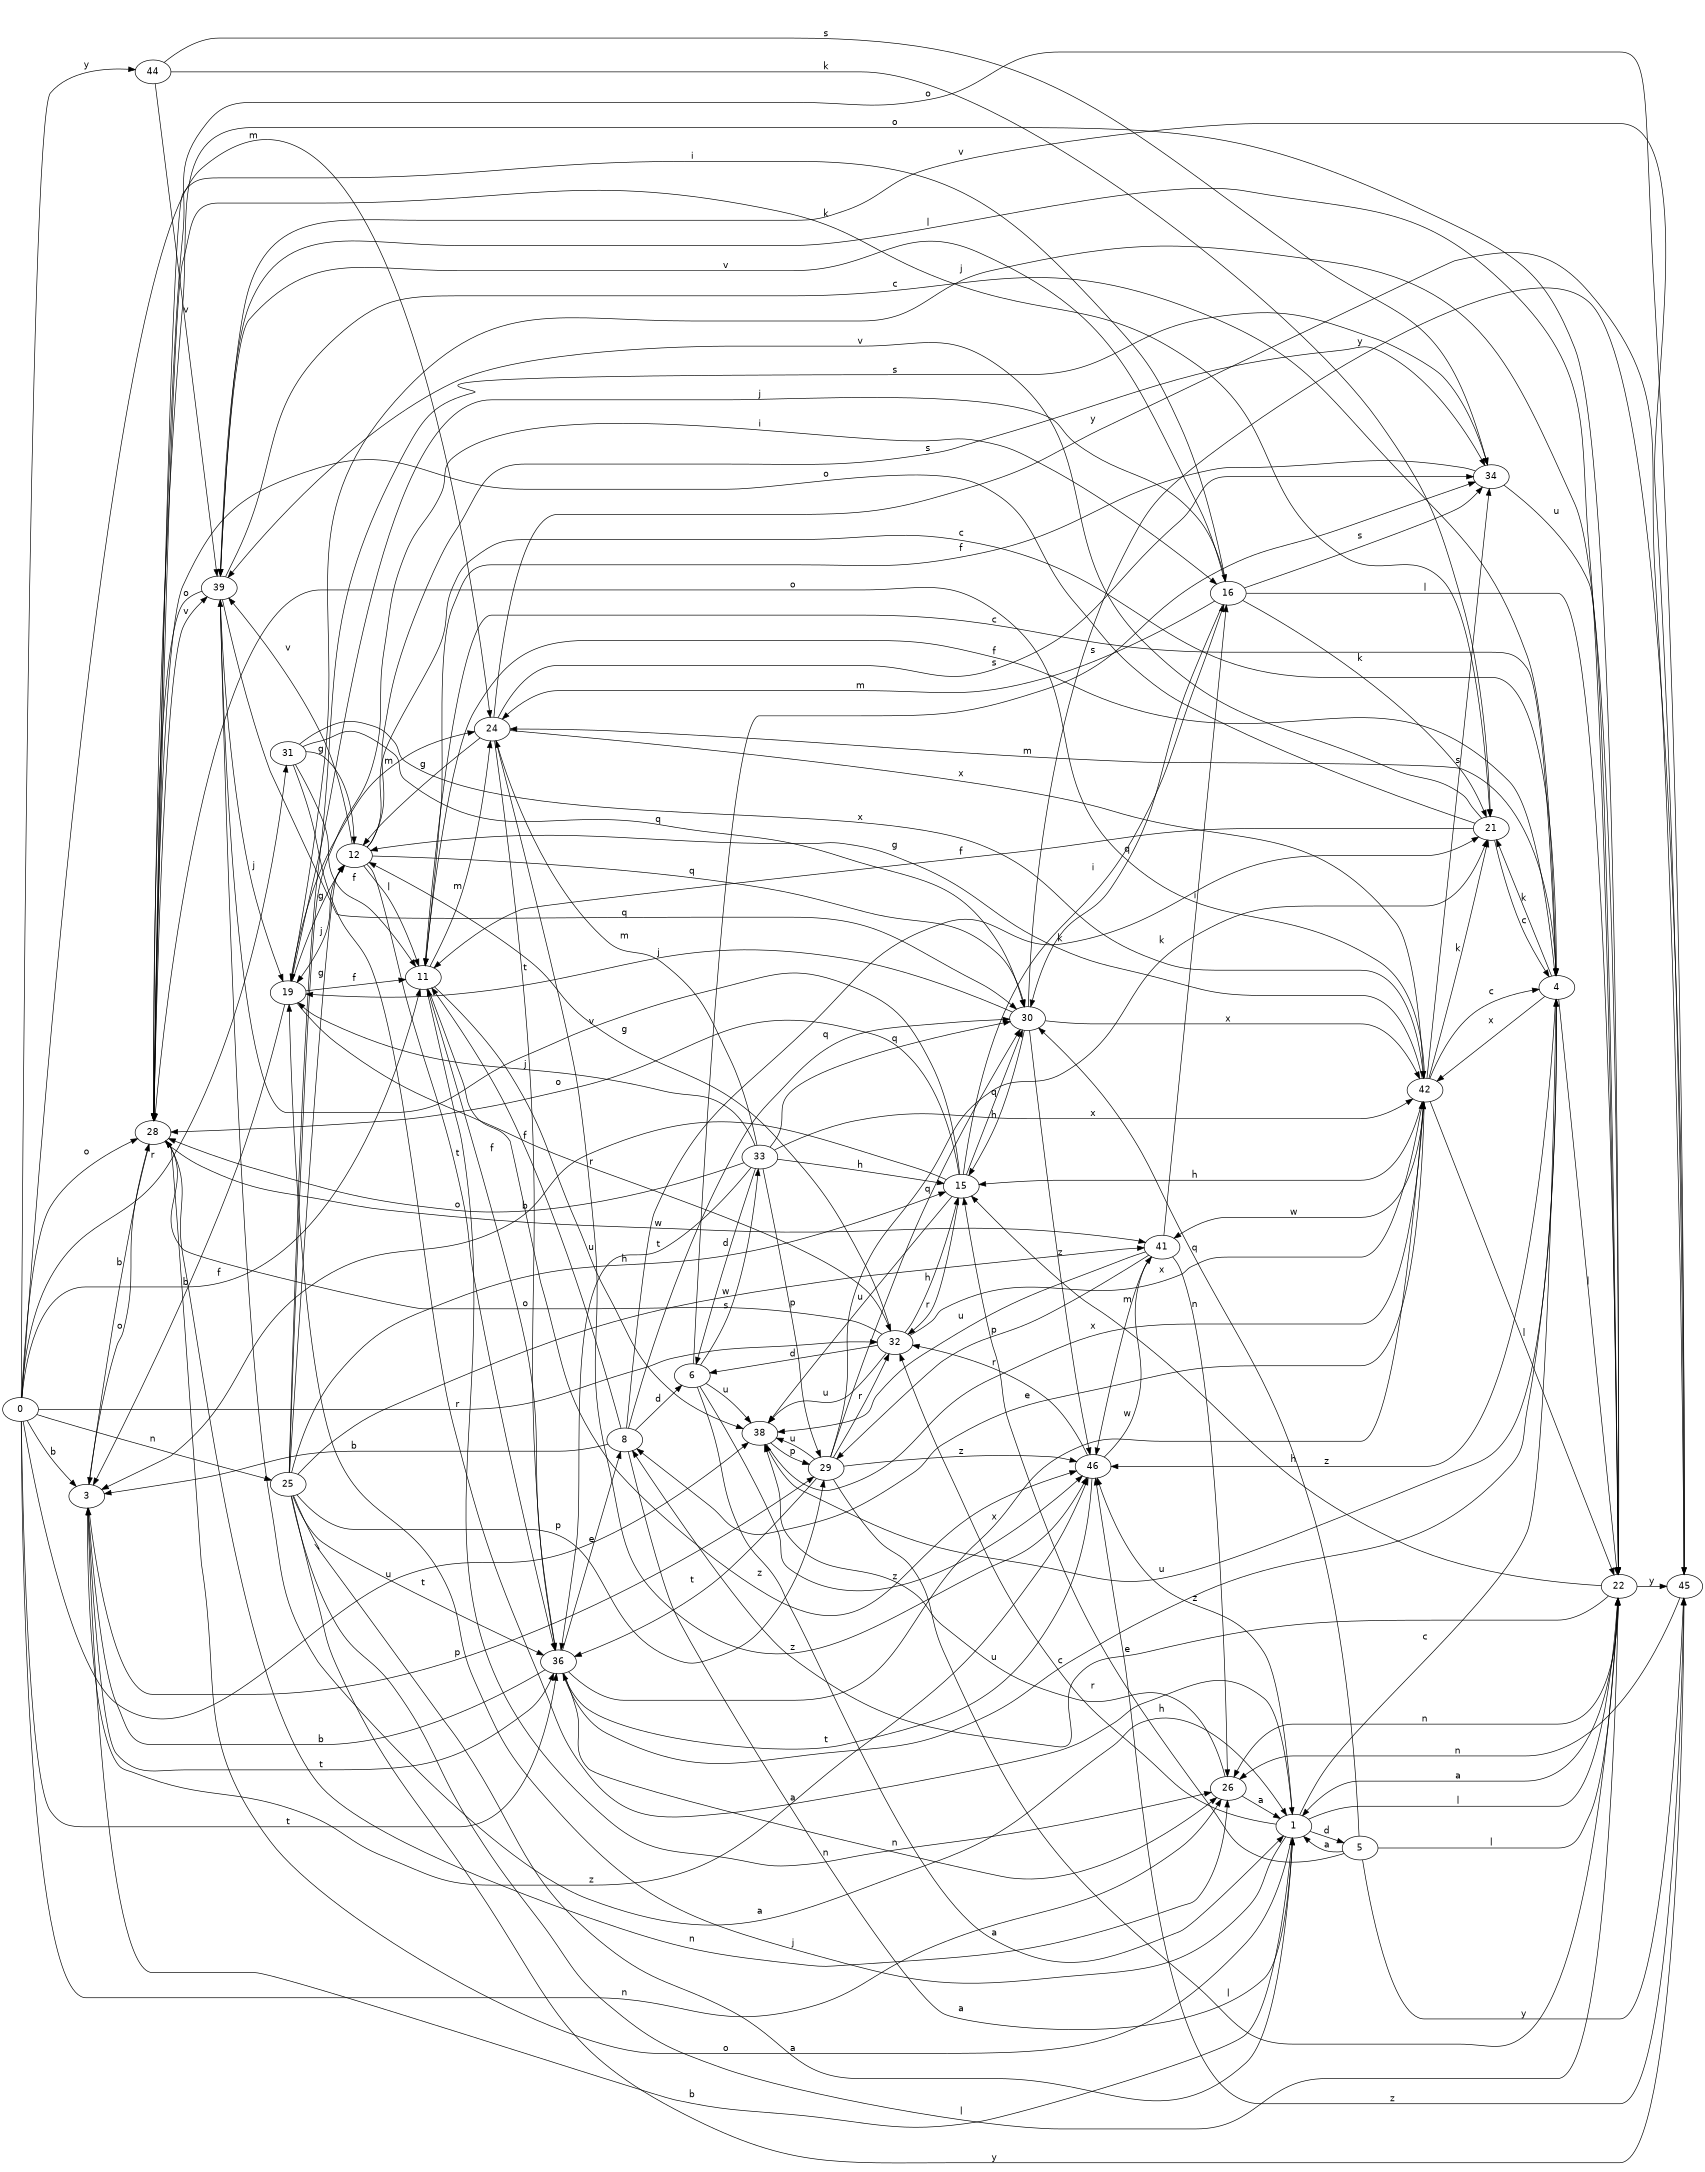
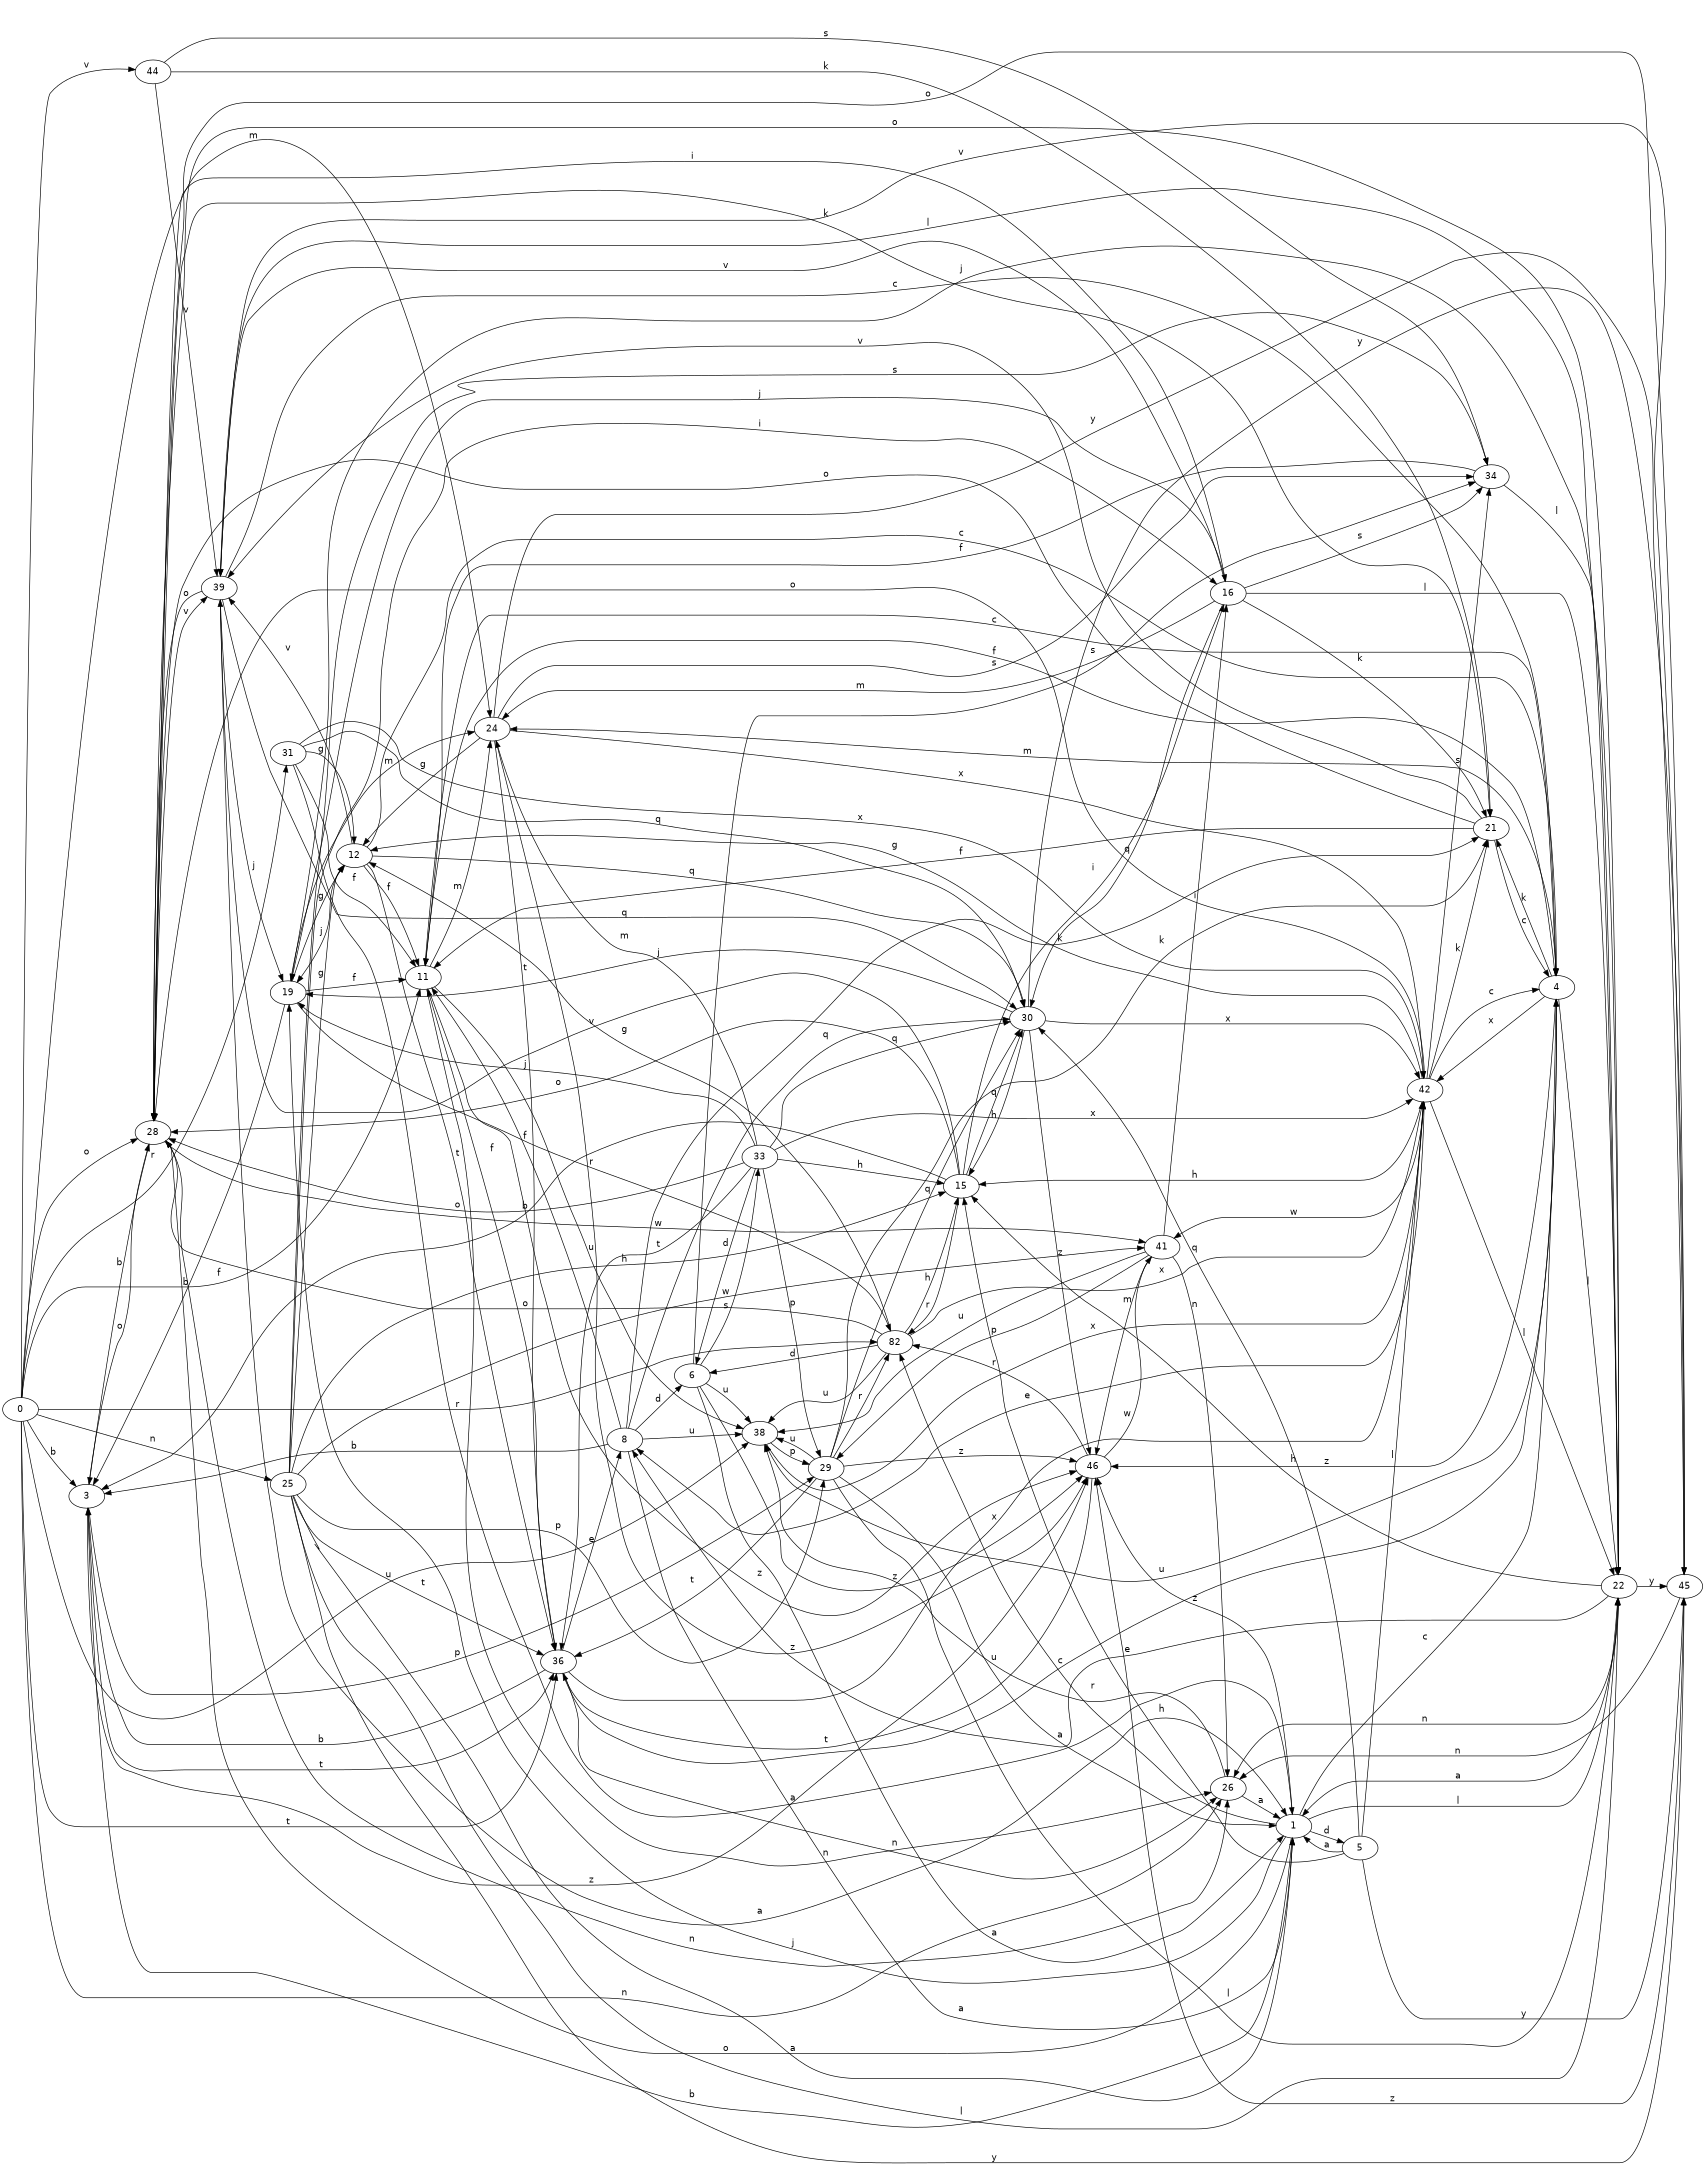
(87, 65) -> (87, 65)
(817, 464) -> none
(1557, 511) -> (1557, 511)
(389, 888) -> (389, 888)
(861, 1306) -> (689, 1437)
(895, 1343) -> (895, 1343)
none -> (1006, 1690)
(1586, 1823) -> (1394, 1473)
